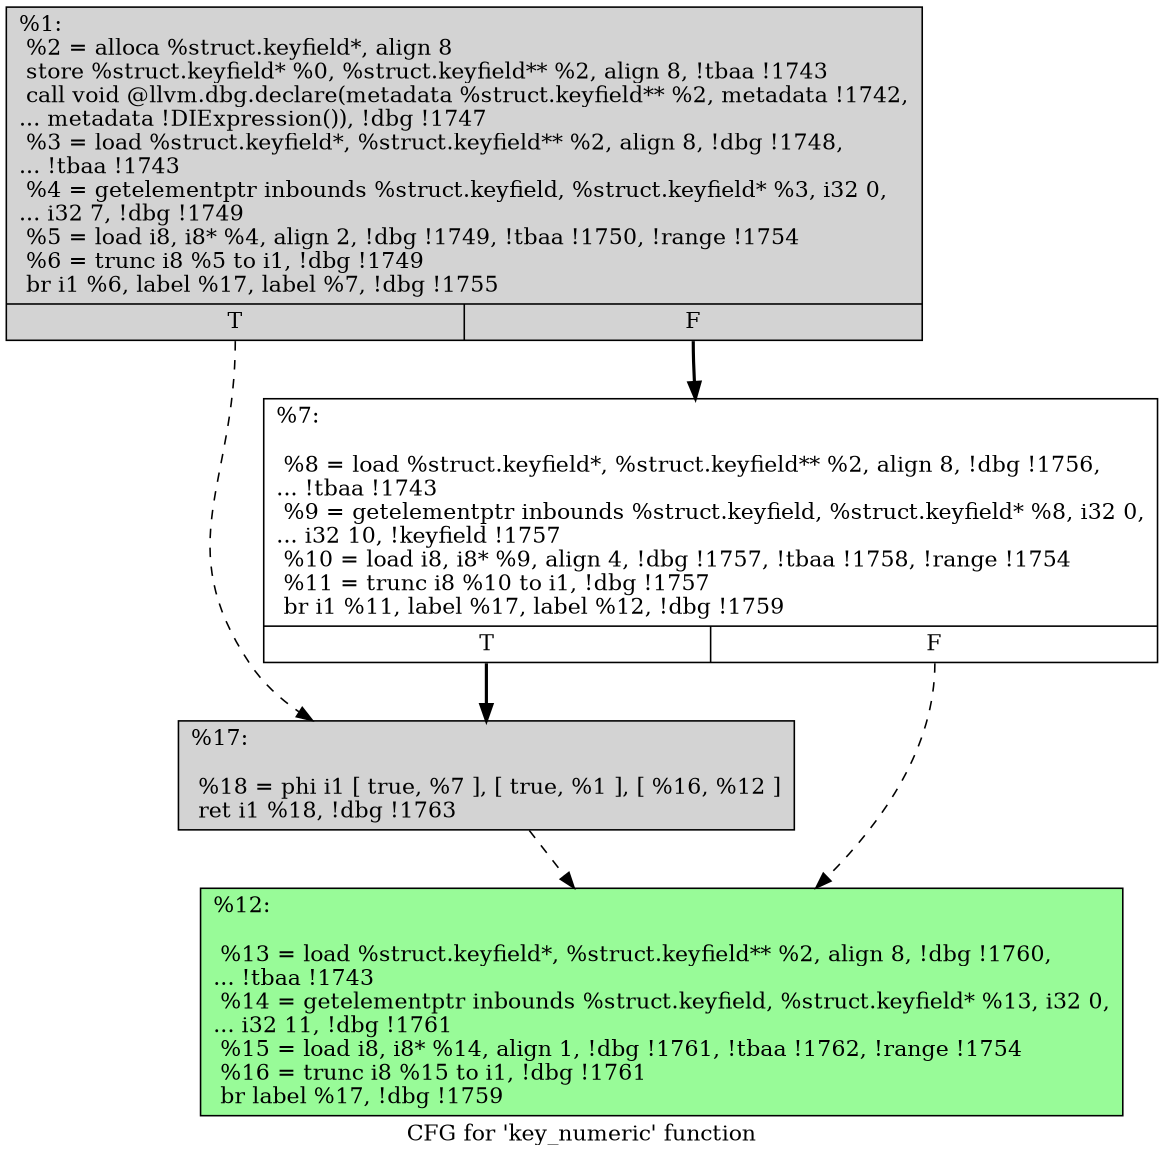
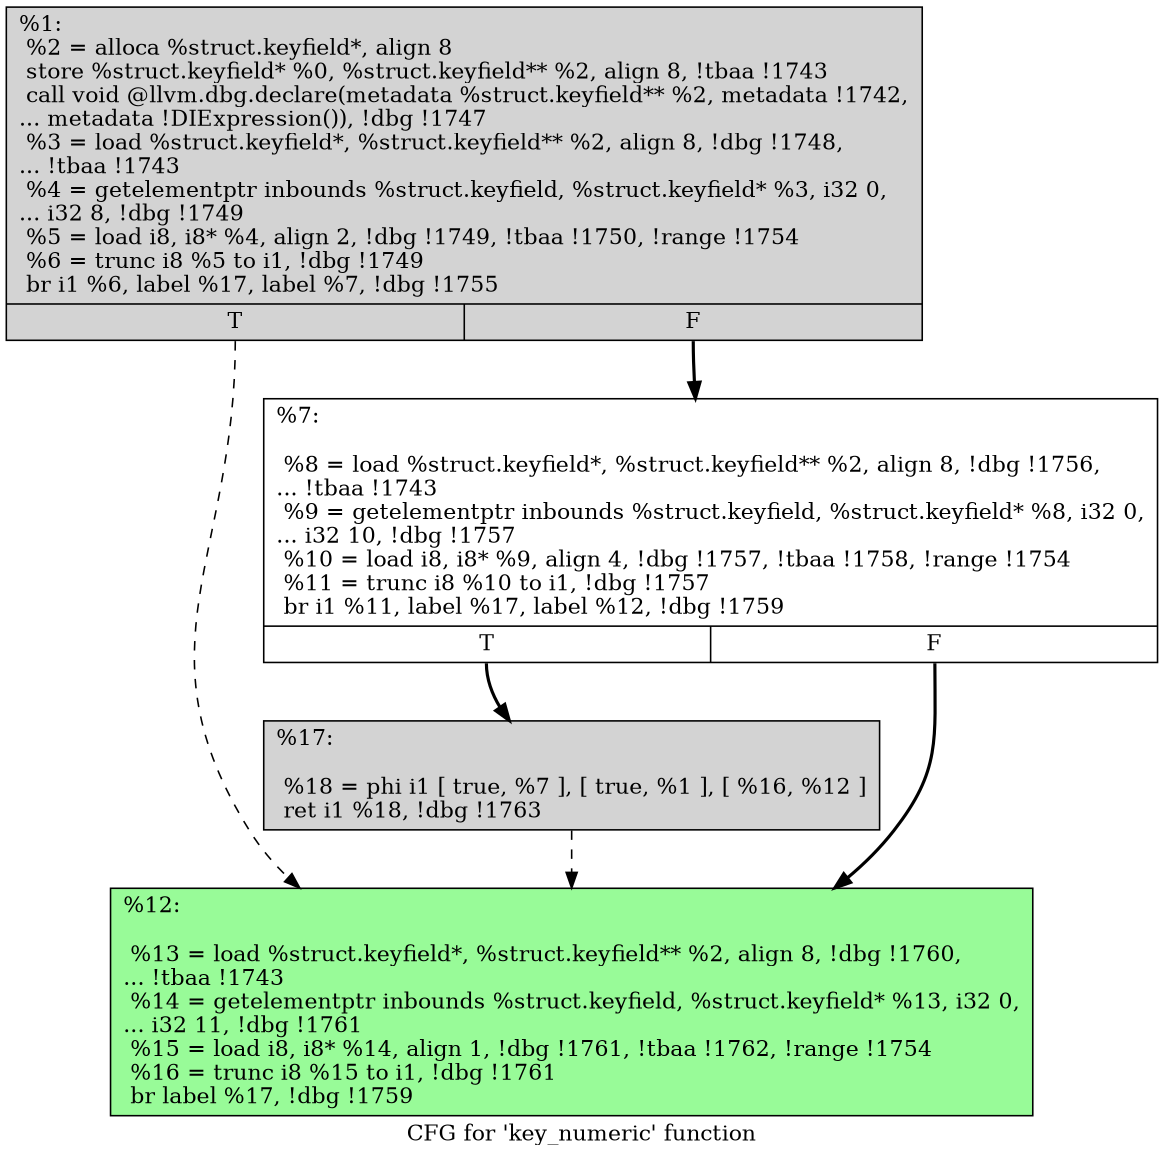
(132, 214) -> (132, 214)
(419, 536) -> (396, 536)
(210, 540) -> (197, 620)
(902, 780) -> (923, 783)
